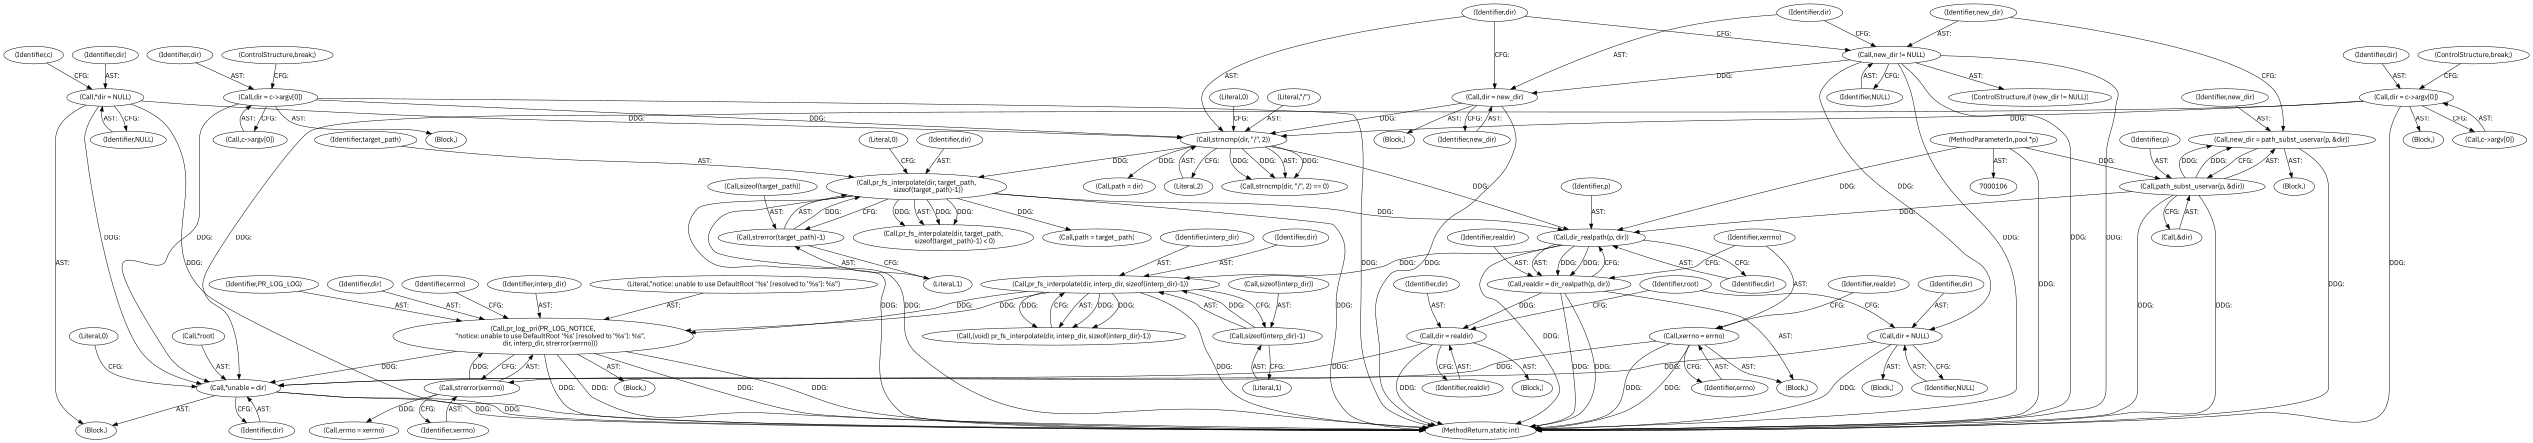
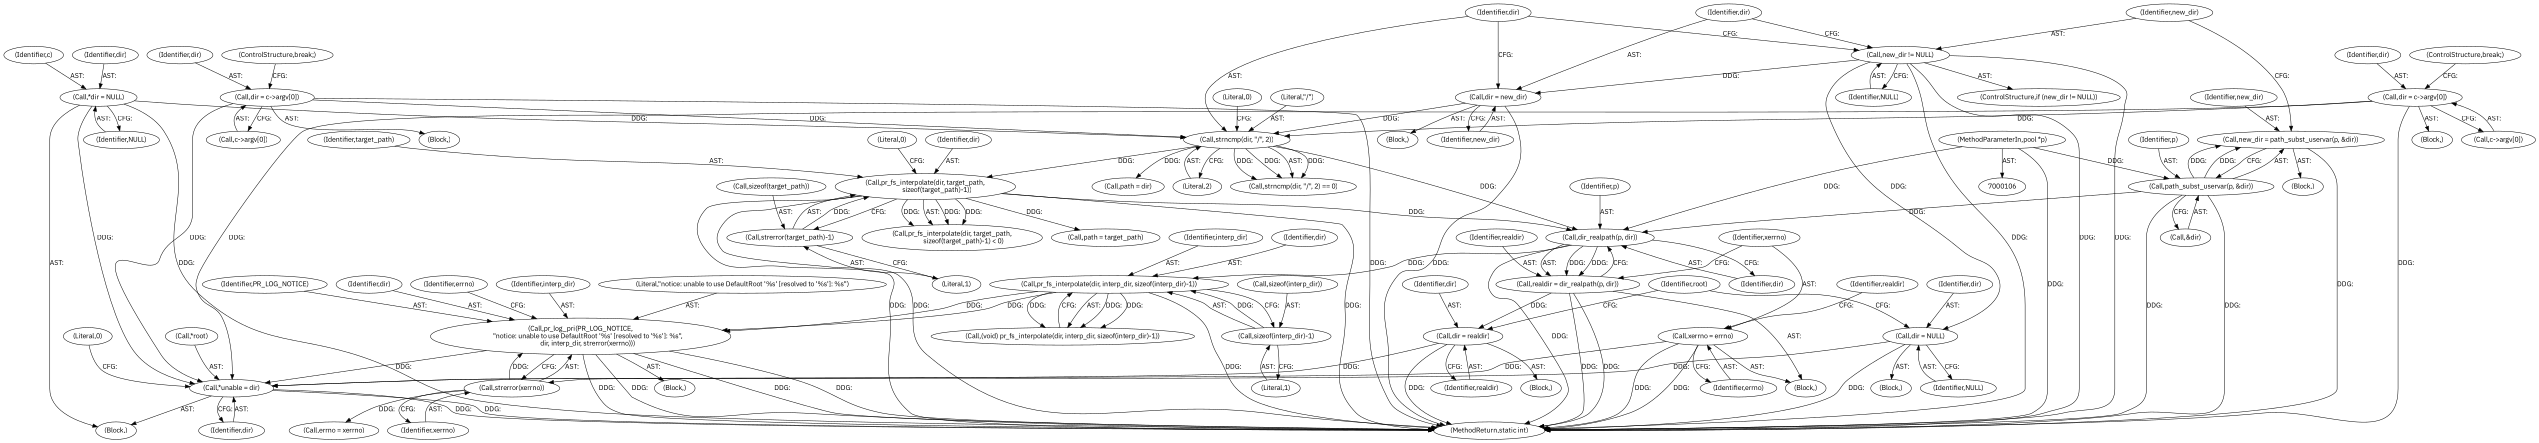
(82, 76) -> (78, 76)
(264, 284) -> (265, 284)
